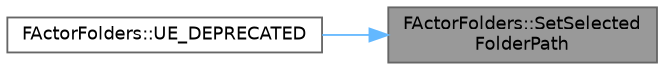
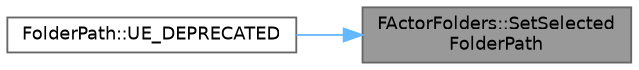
(165, 35) -> (152, 35)
